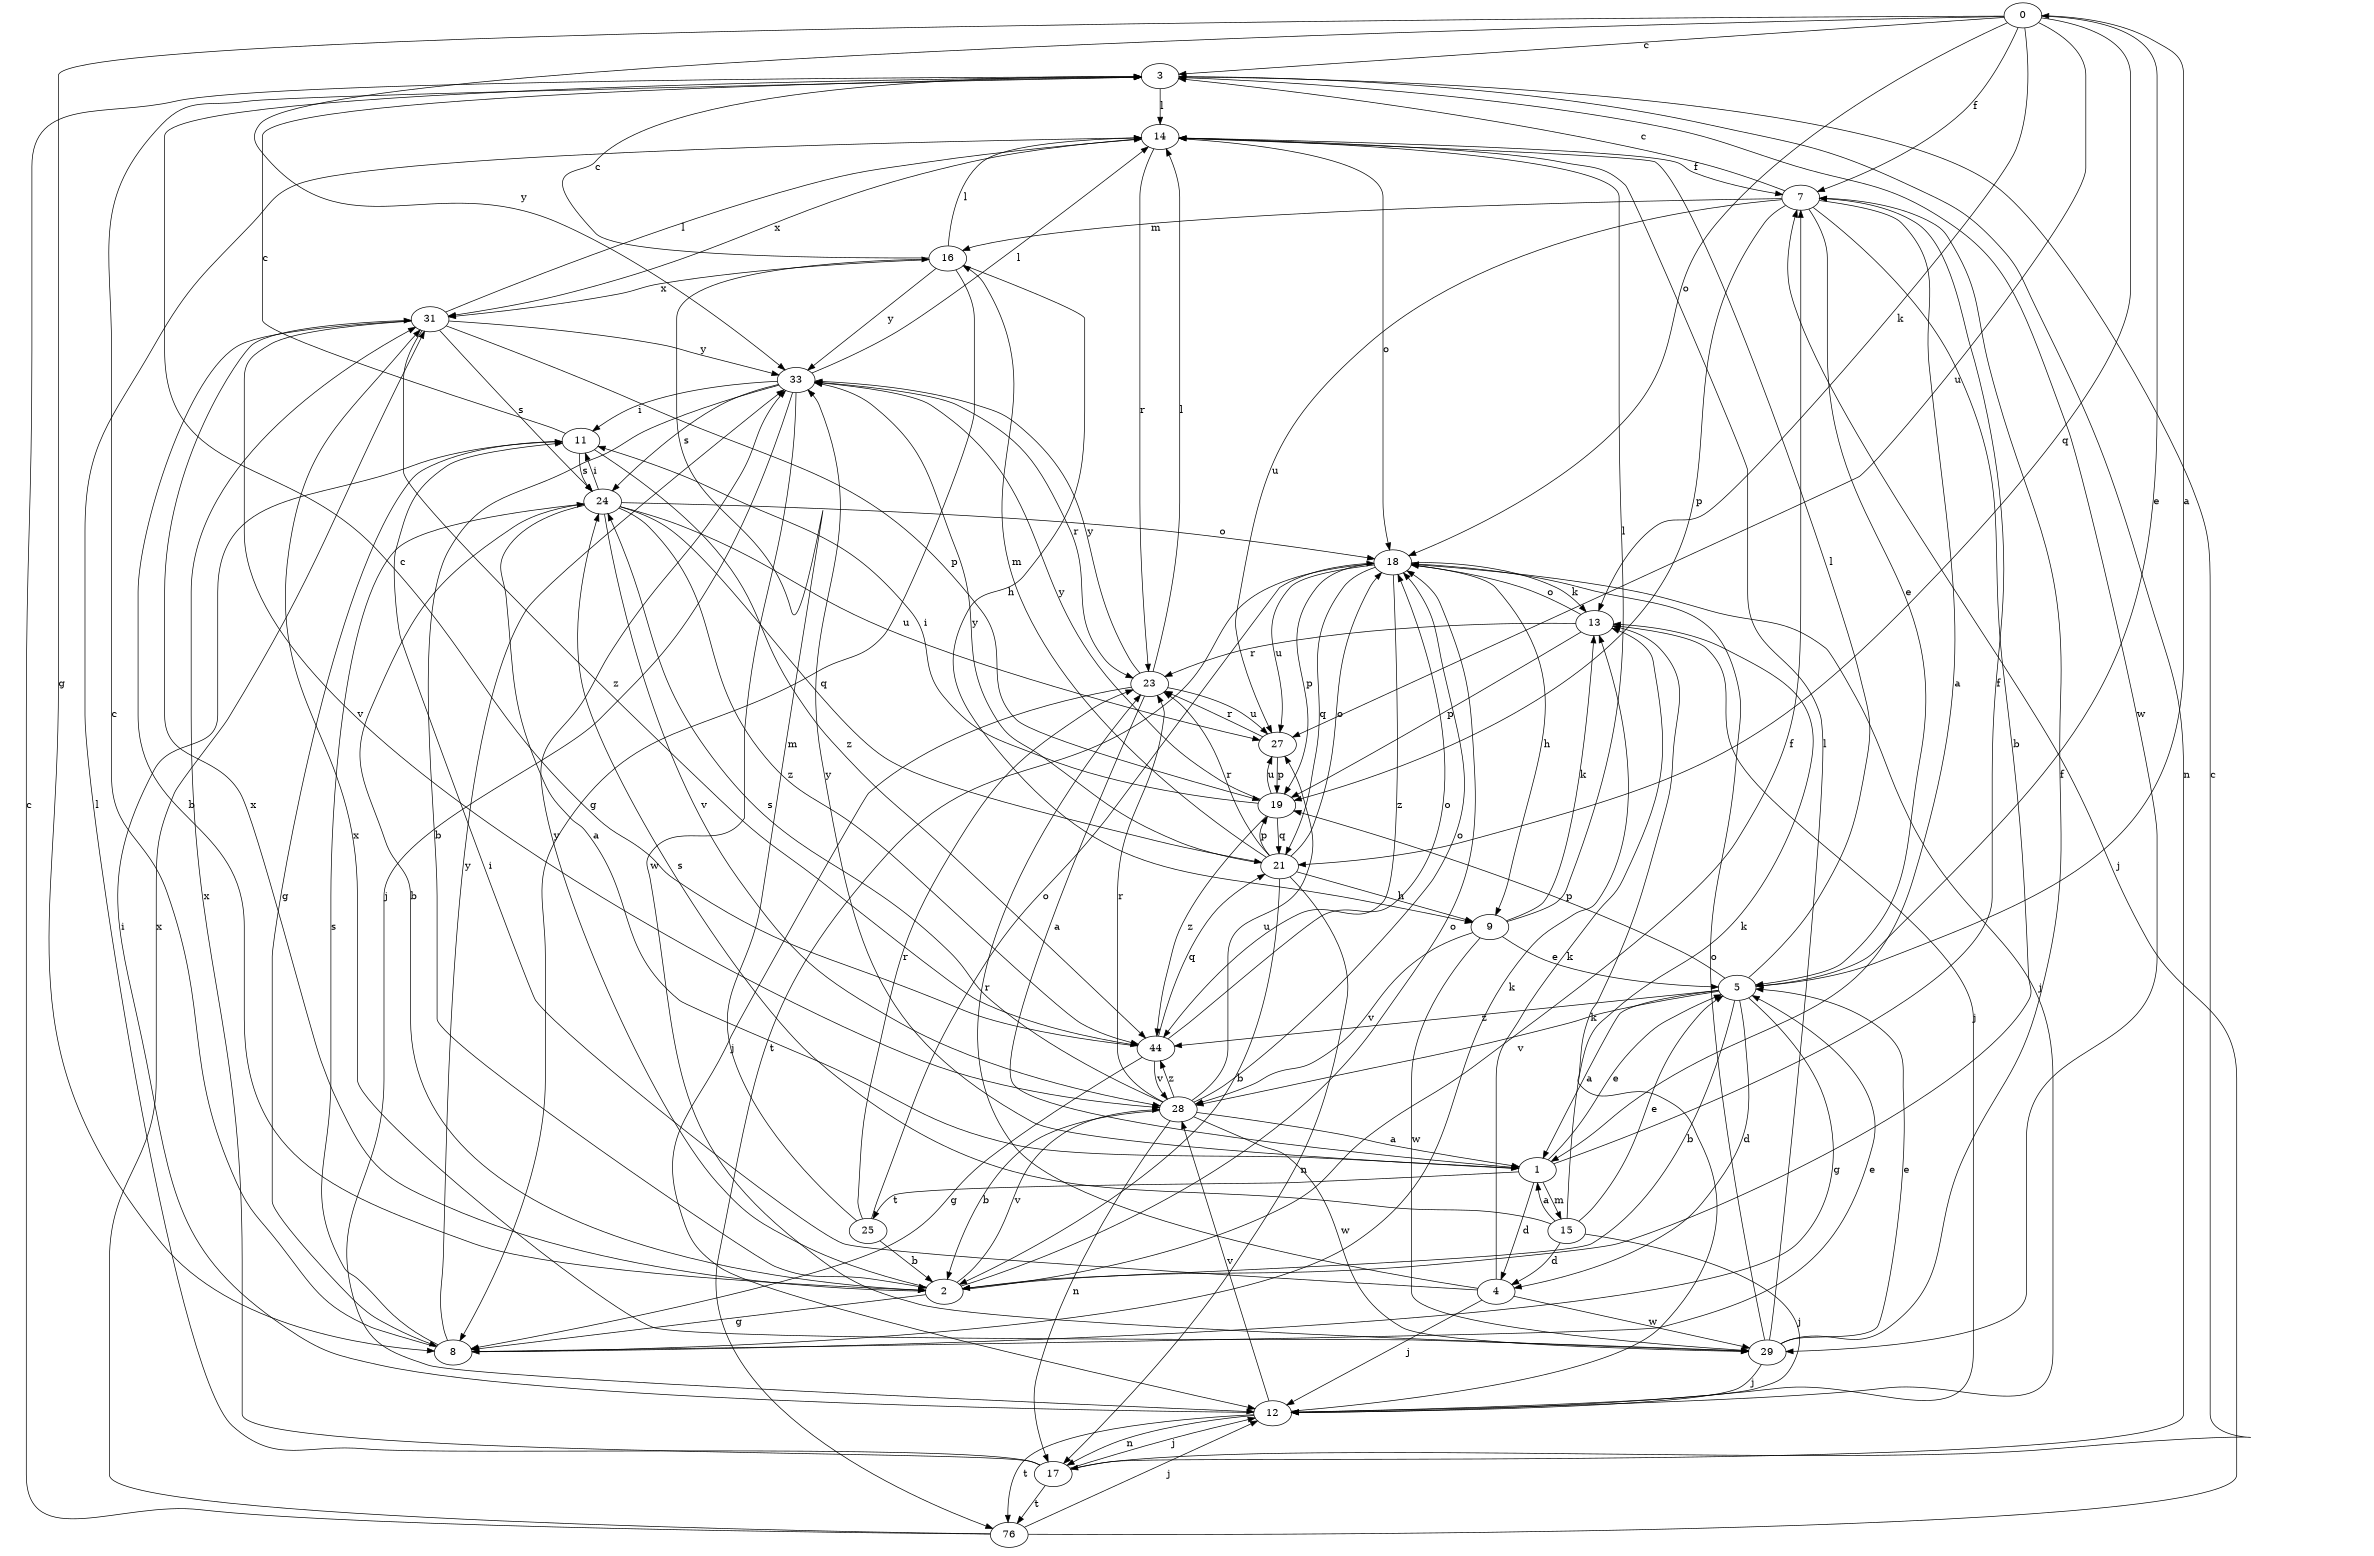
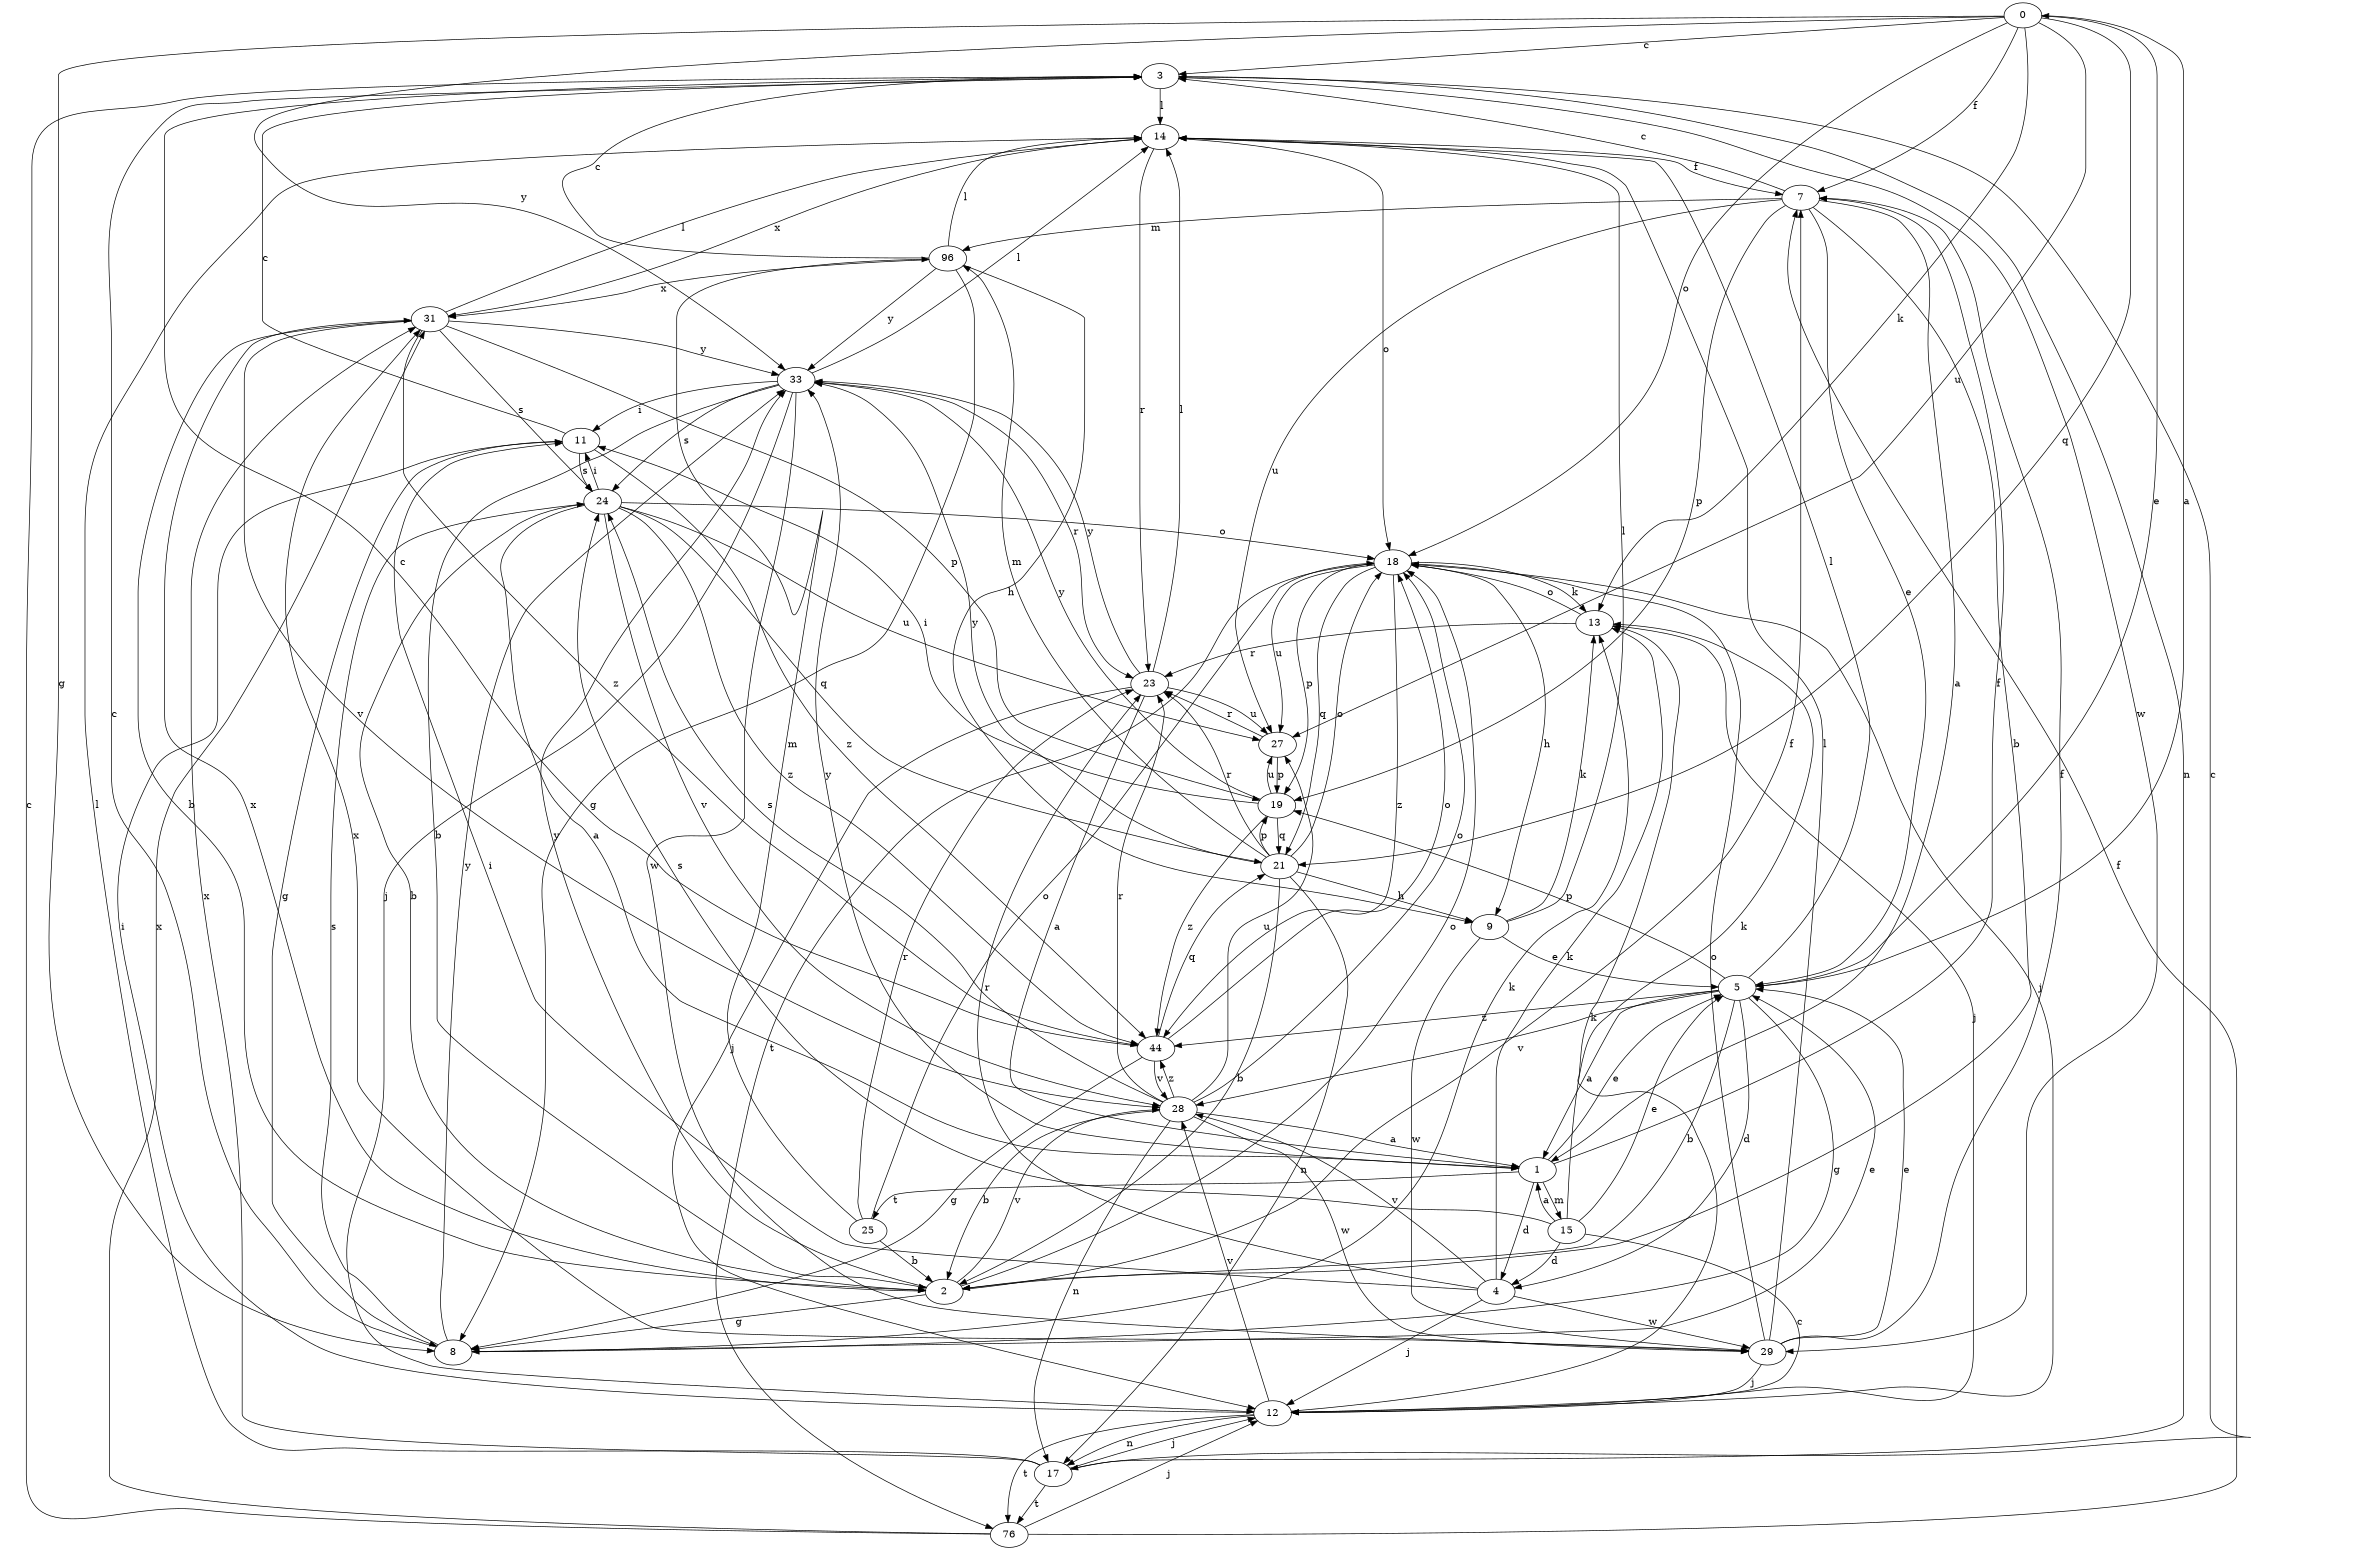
(948, 258) -> (948, 258)
(1447, 710) -> none
(2119, 866) -> (2119, 866)
(1350, 1035) -> (1361, 1185)
(1800, 1322) -> (1800, 1322)
